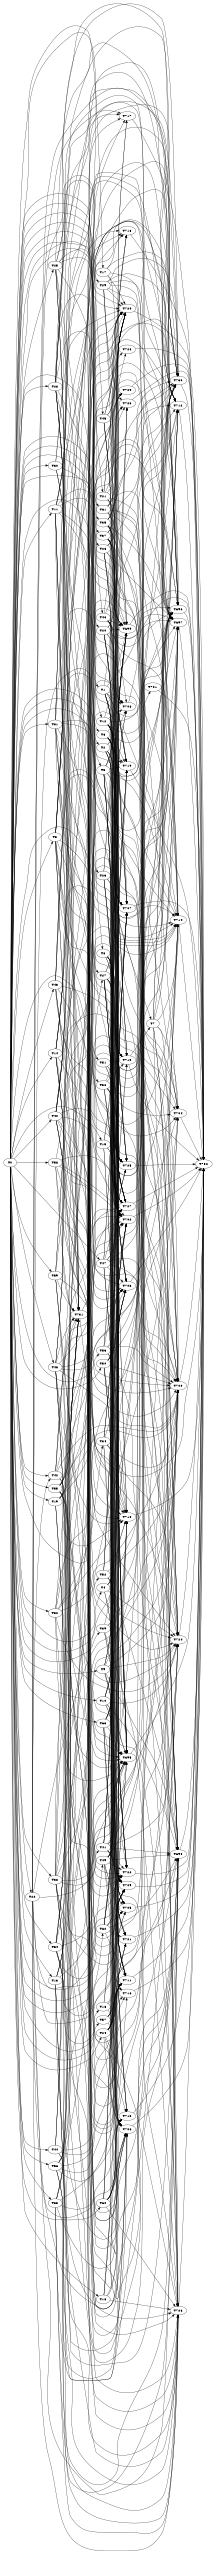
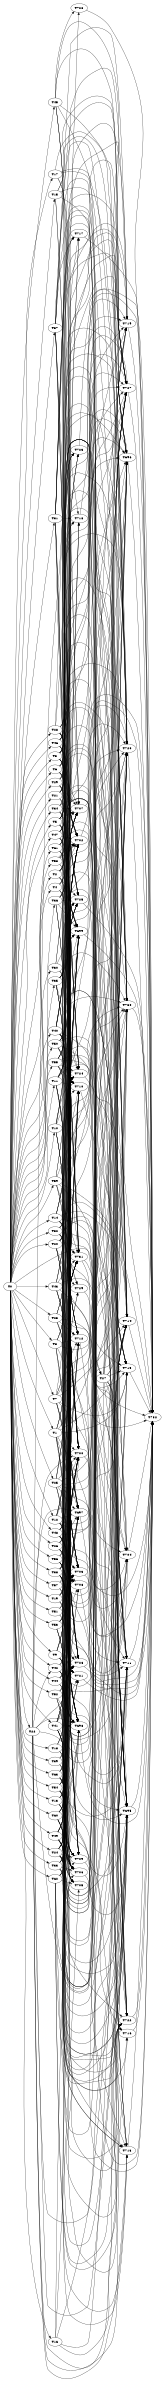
(148, 266) -> none
(153, 687) -> none
(139, 1043) -> (86, 1414)
(199, 1556) -> none
